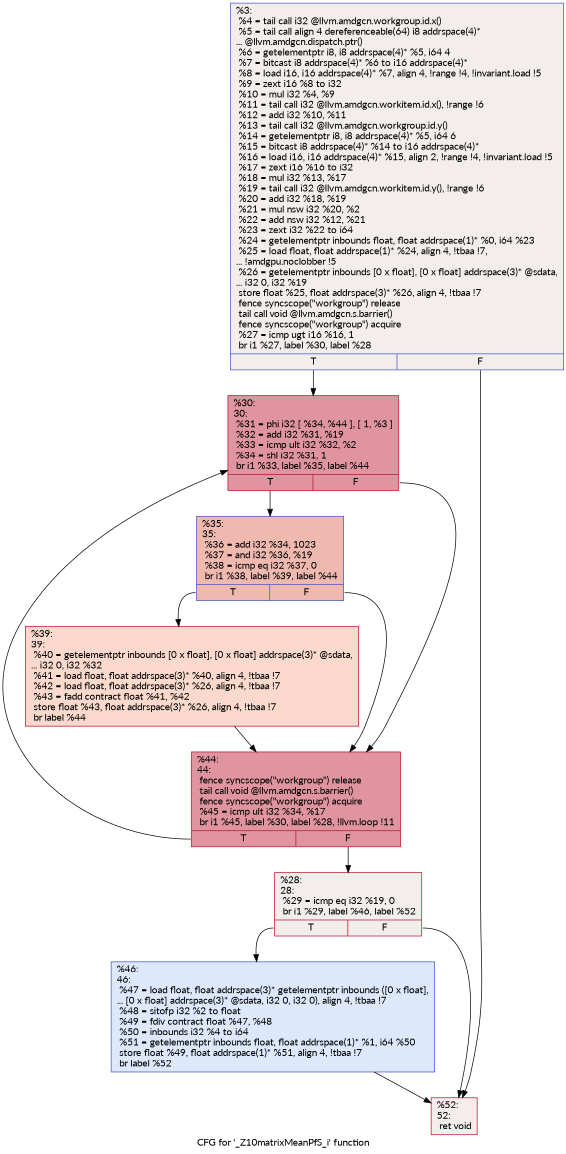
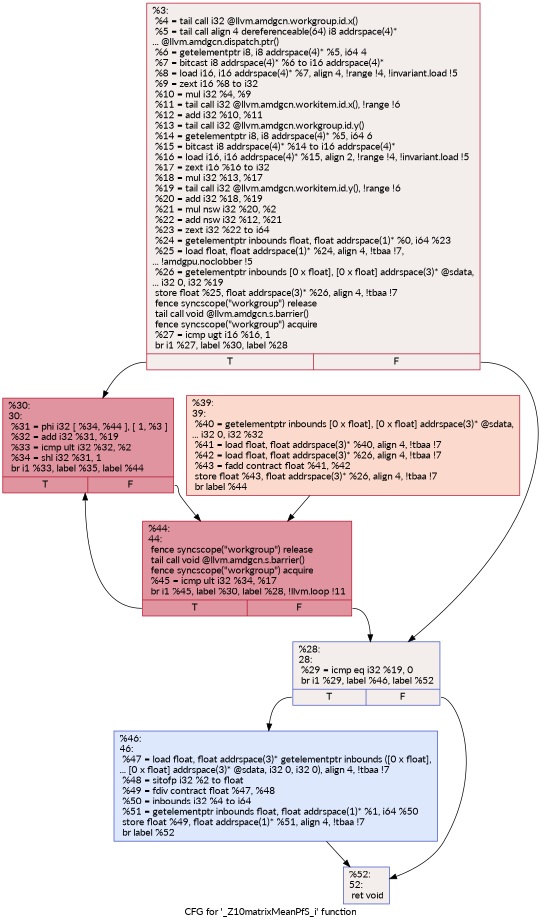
(397, 187) -> (313, 187)
(270, 558) -> none
(481, 732) -> (523, 503)
(348, 904) -> (366, 674)
(454, 1116) -> (366, 885)
